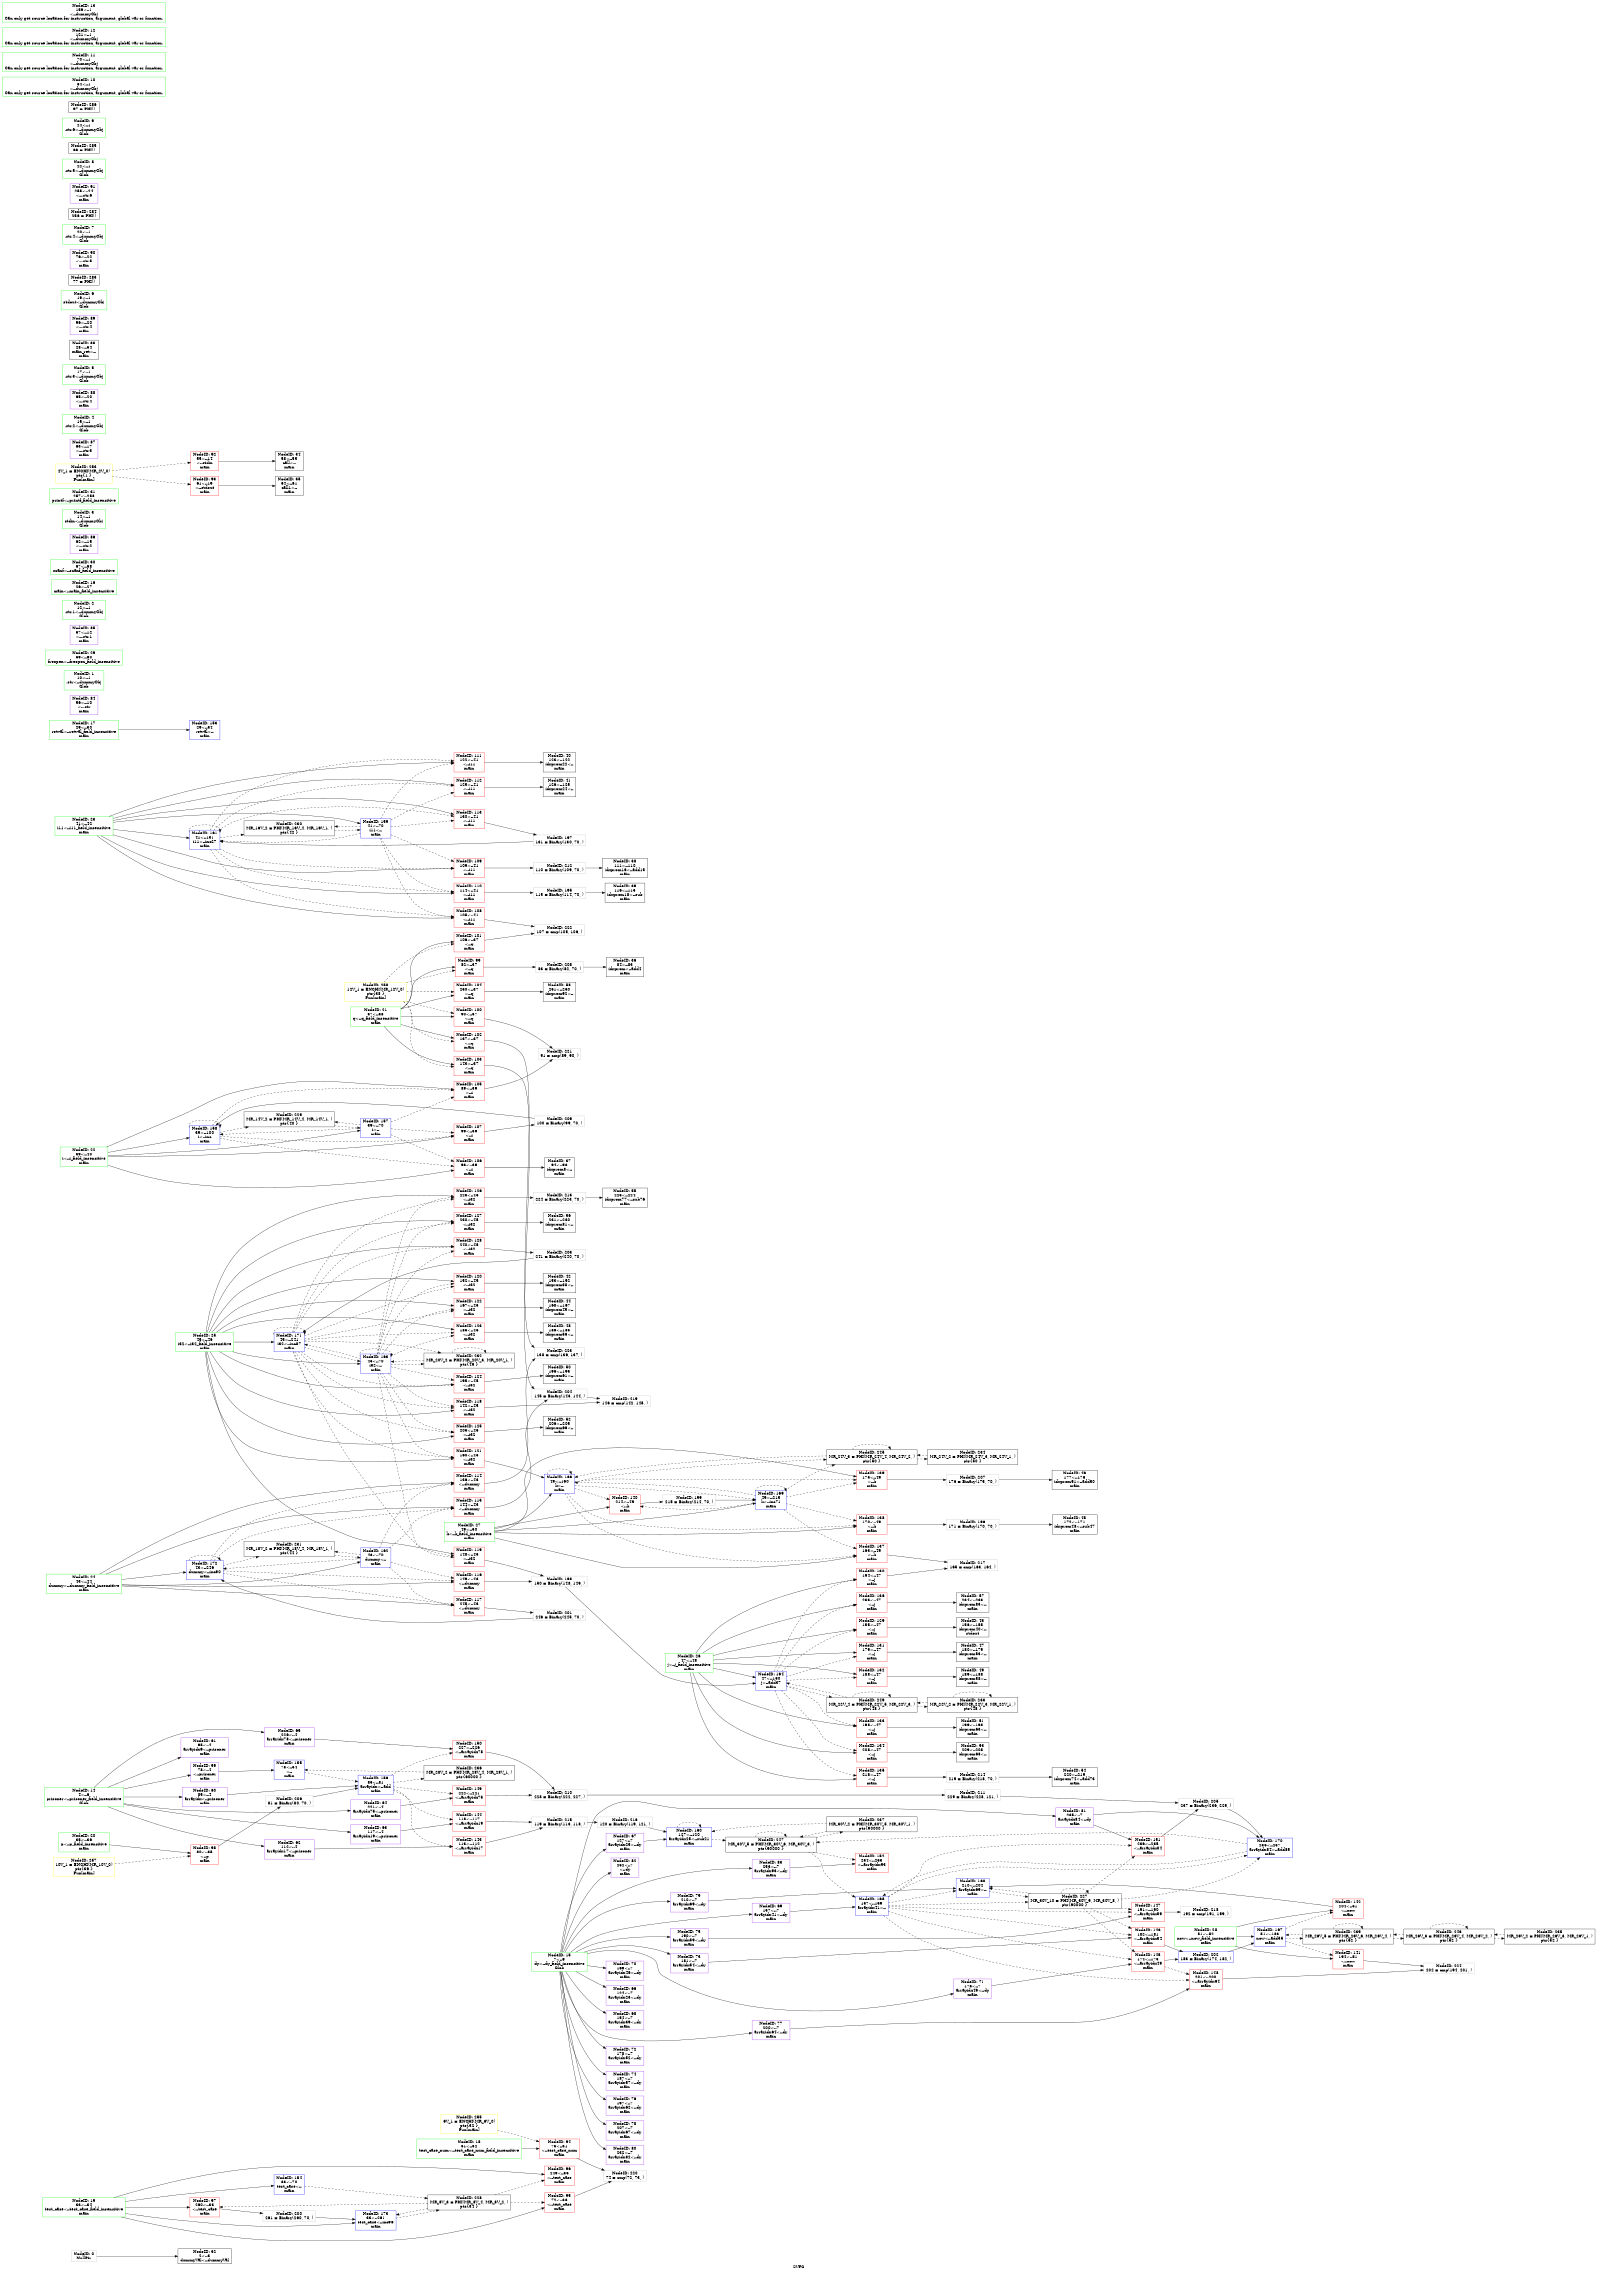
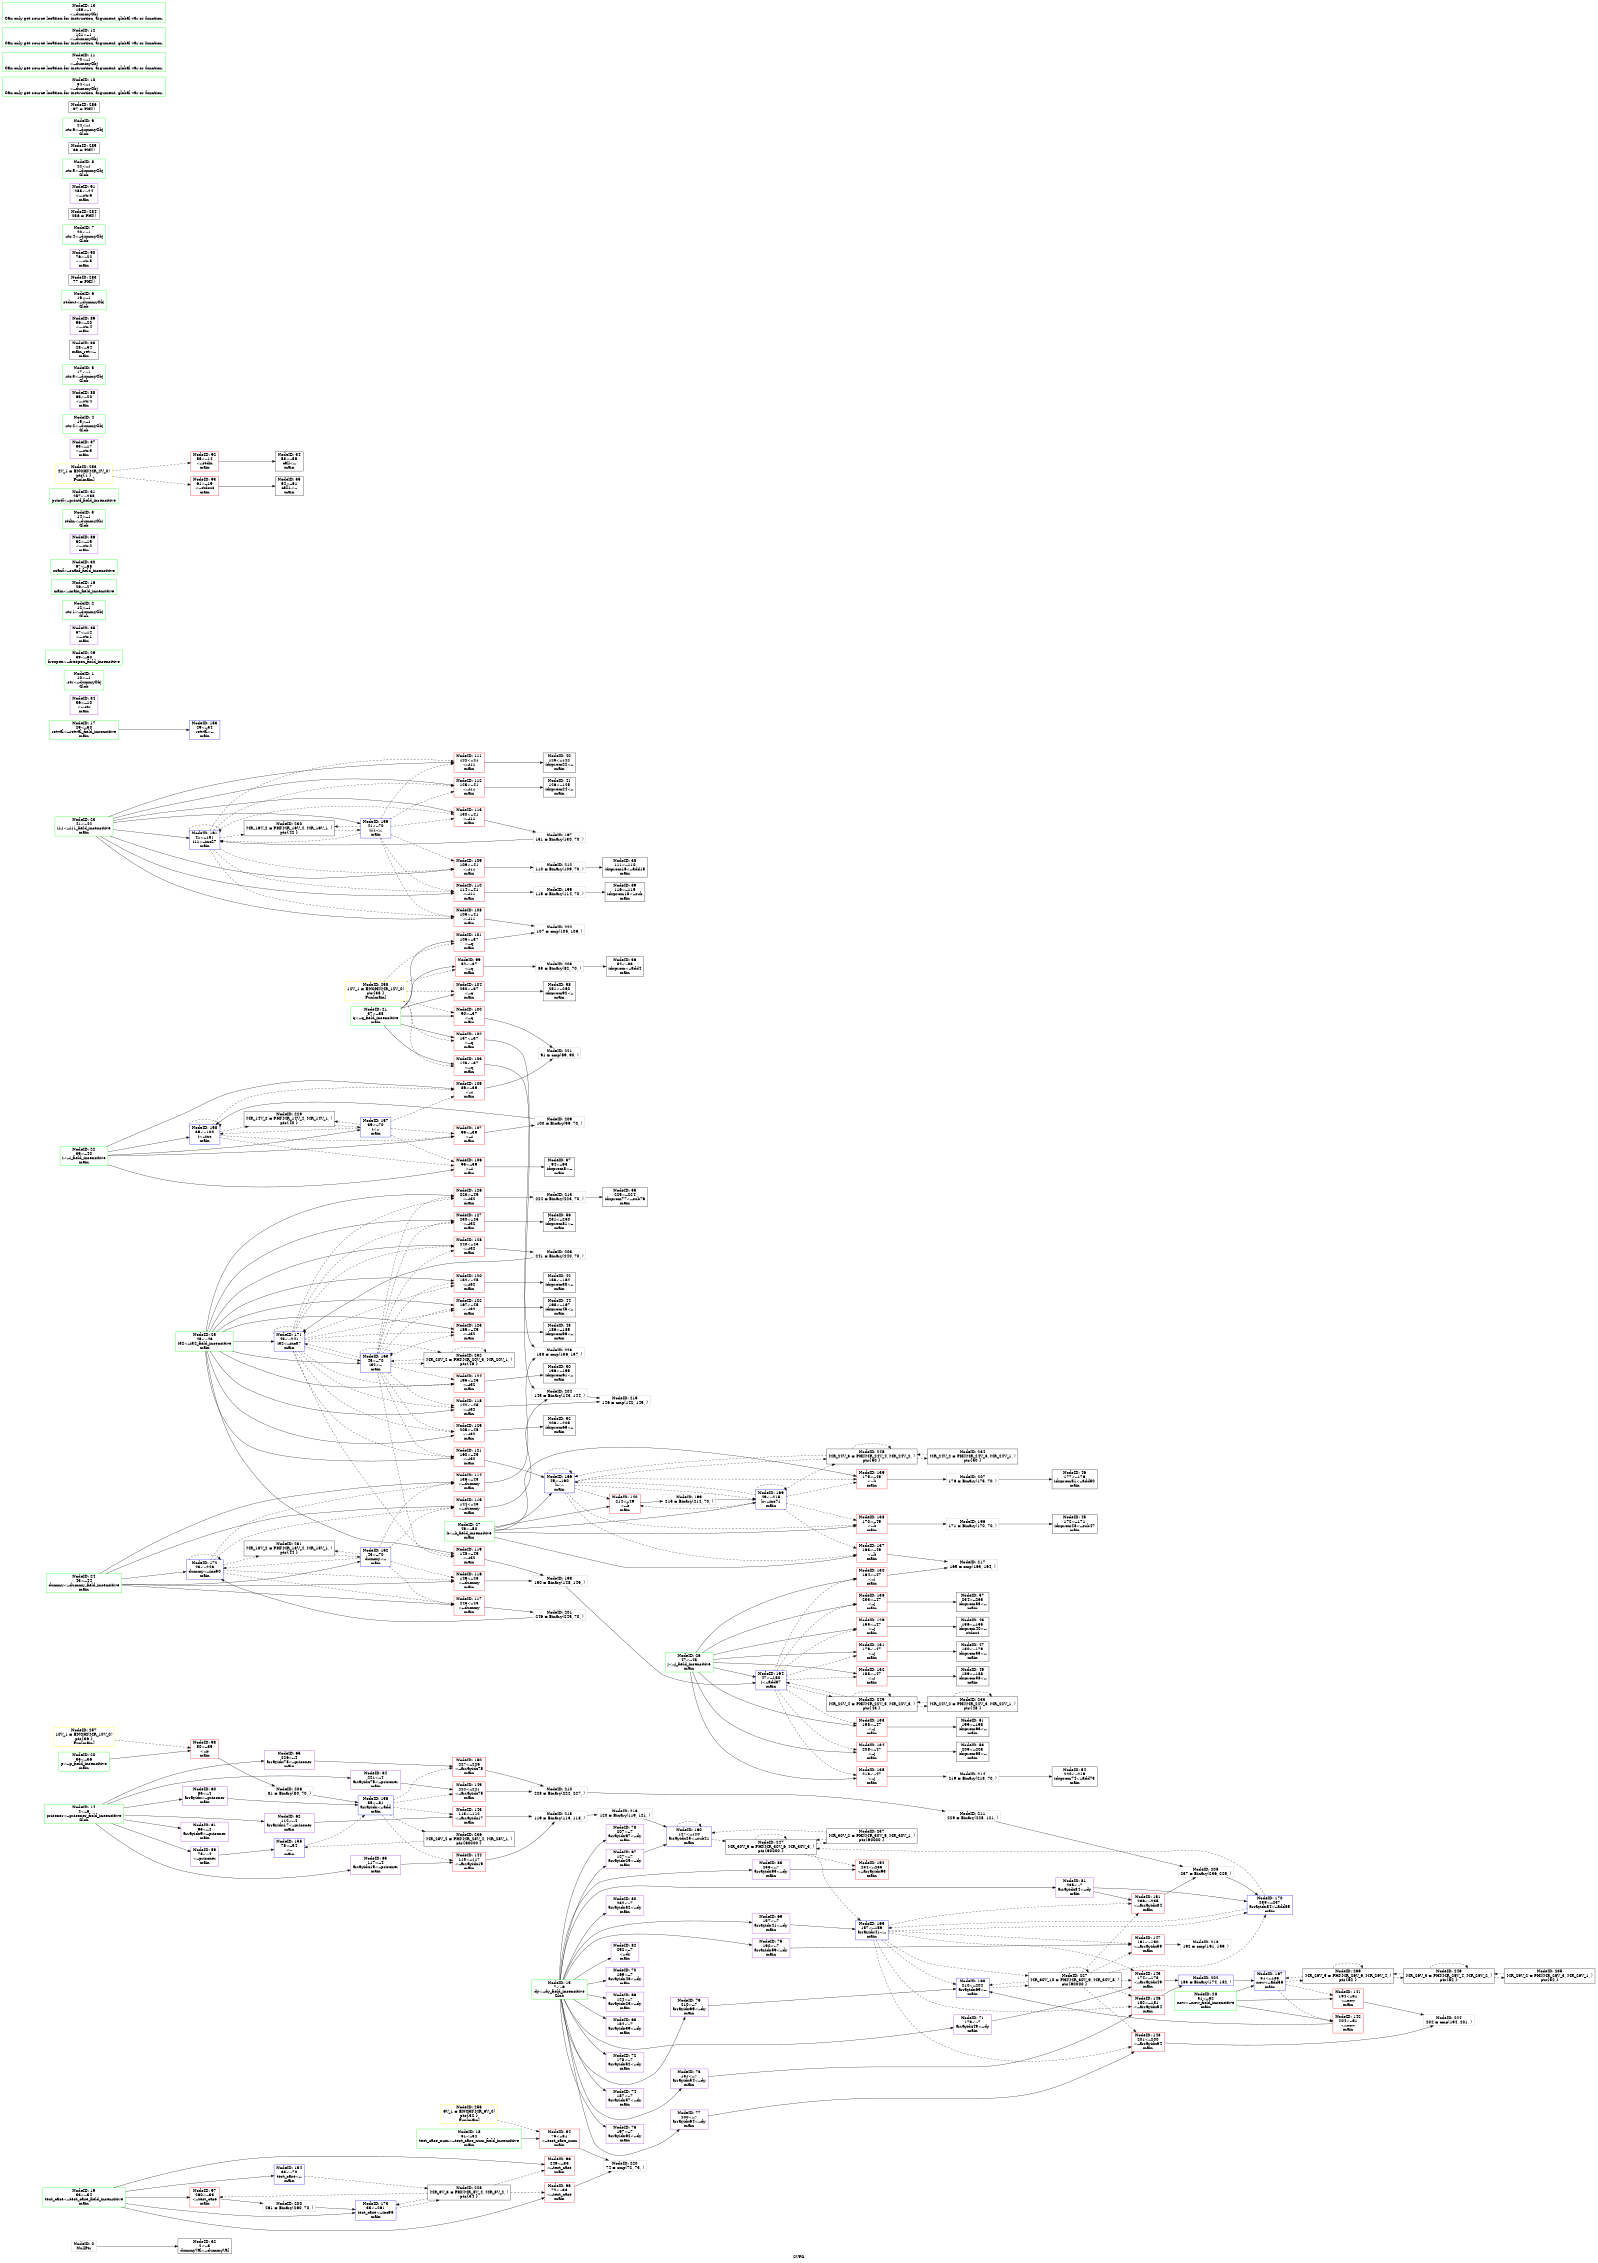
(1175, 1970) -> (1110, 2010)
